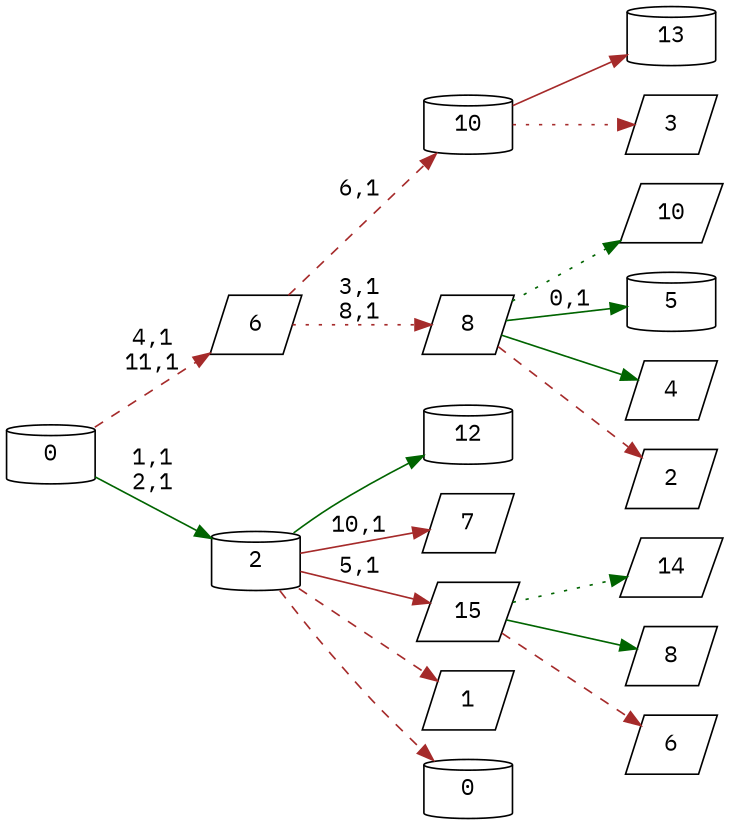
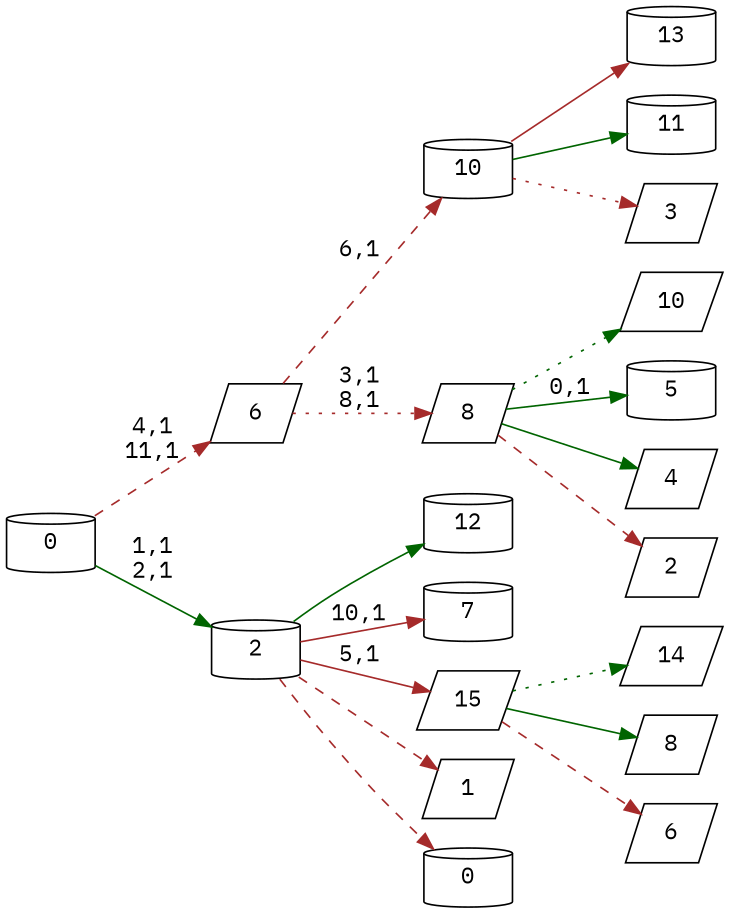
none -> (671, 125)
(468, 523) -> (468, 612)
